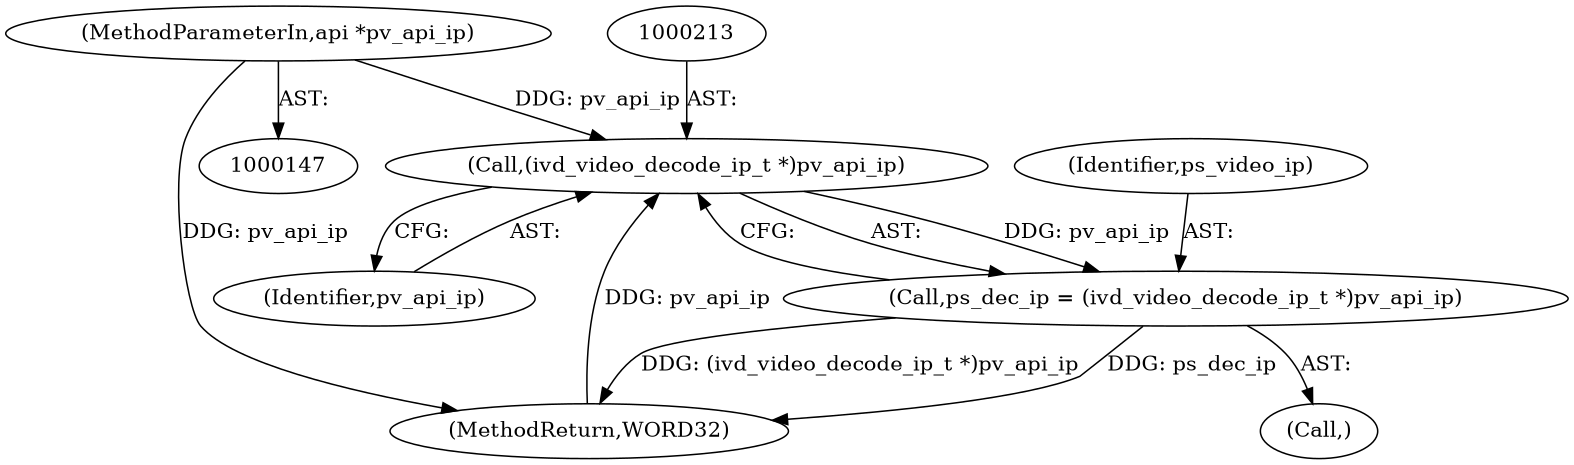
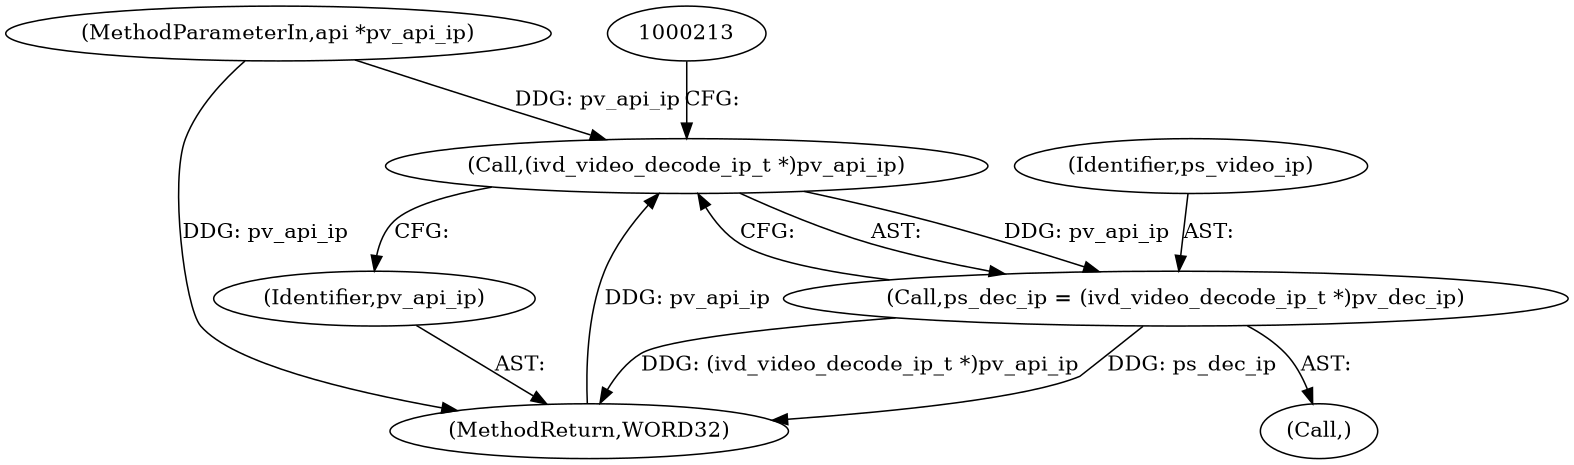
(716, 100) -> (716, 100)
(278, 166) -> none
(493, 229) -> (475, 361)
(1176, 299) -> (1176, 299)
